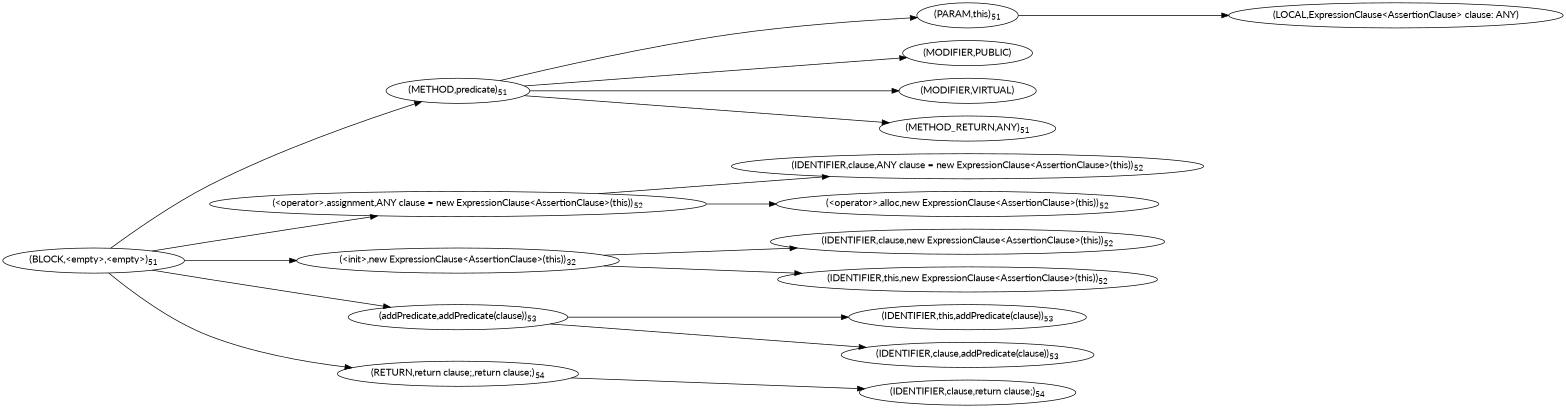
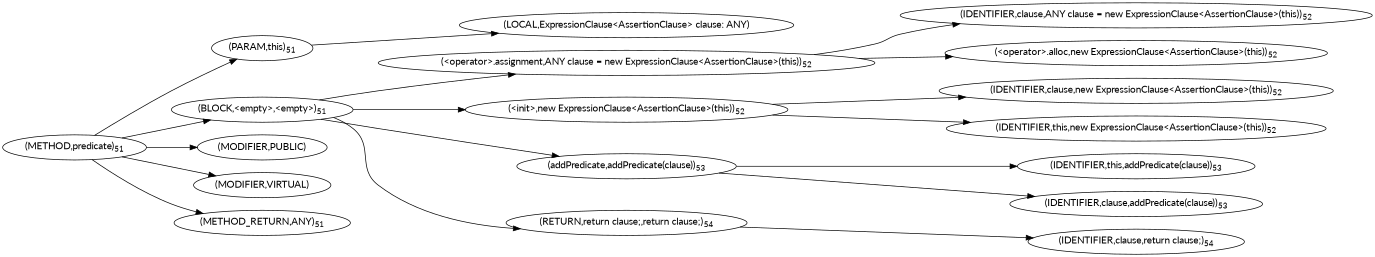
(256, 163) -> (163, 130)
(571, 260) -> (740, 109)
